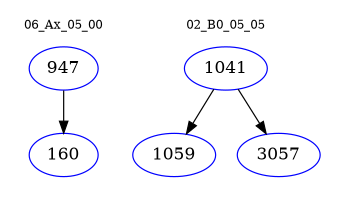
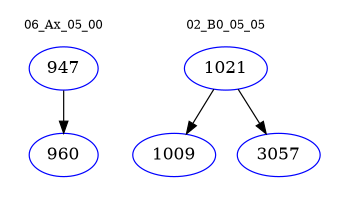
(226, 68) -> (226, 68)
(64, 155) -> (64, 155)
(174, 155) -> (174, 155)
